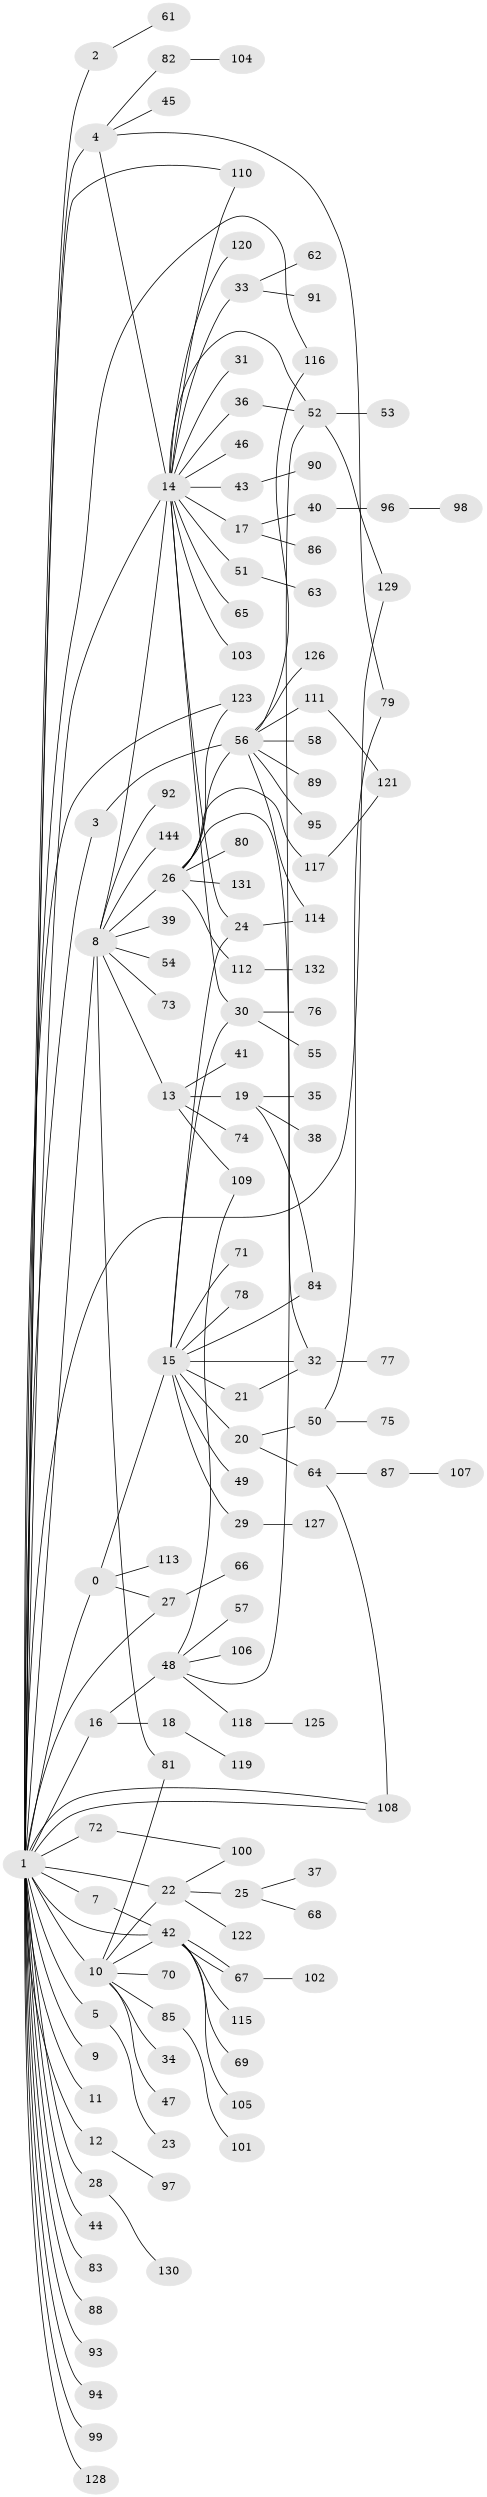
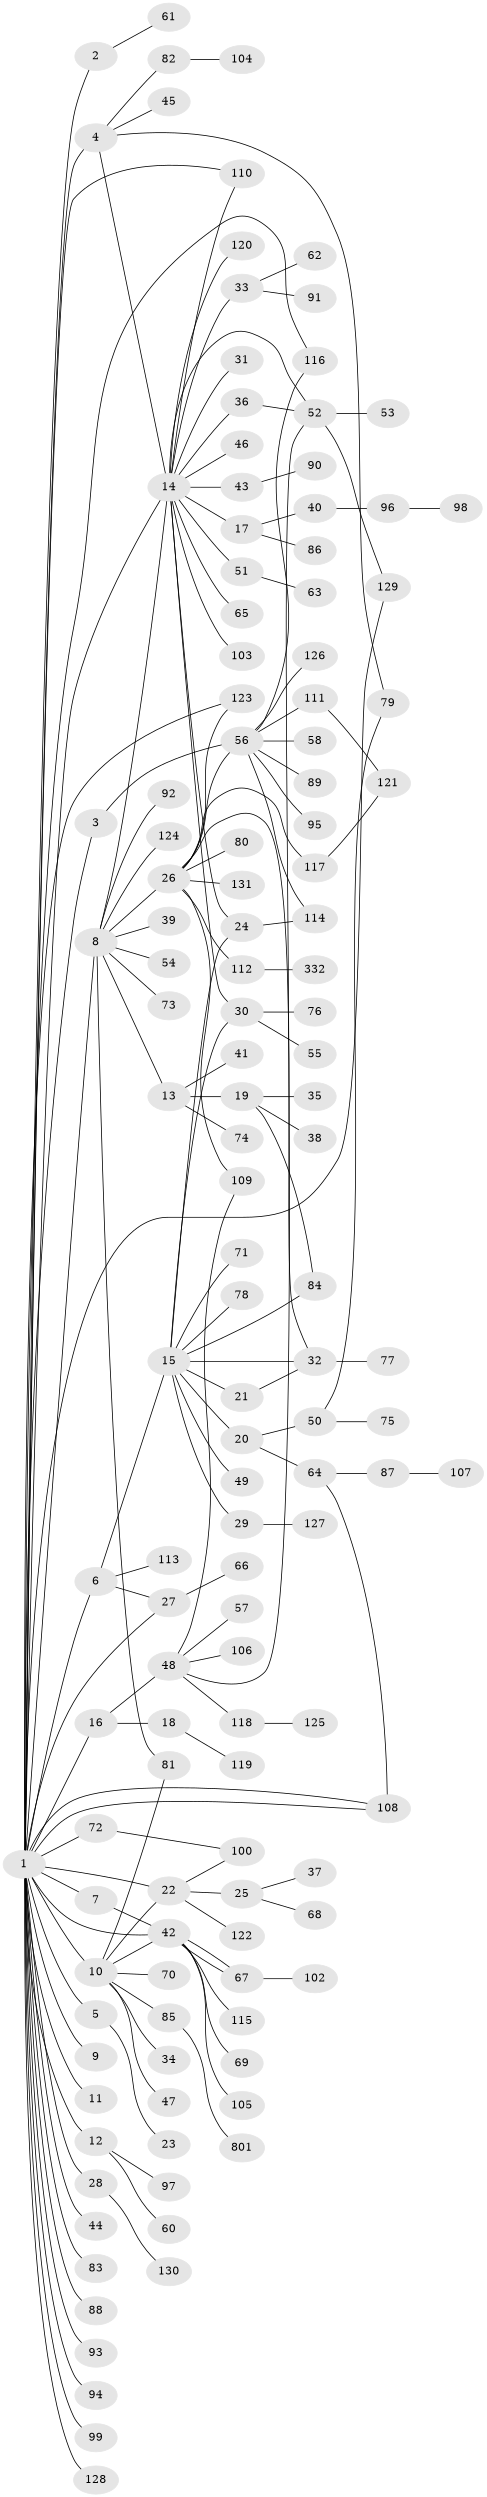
(169, 837) -> (169, 837)
(315, 970) -> (315, 970)
(203, 1140) -> (209, 964)
(96, 1582) -> (96, 1582)
(242, 2148) -> (242, 2148)
none -> (169, 2229)
